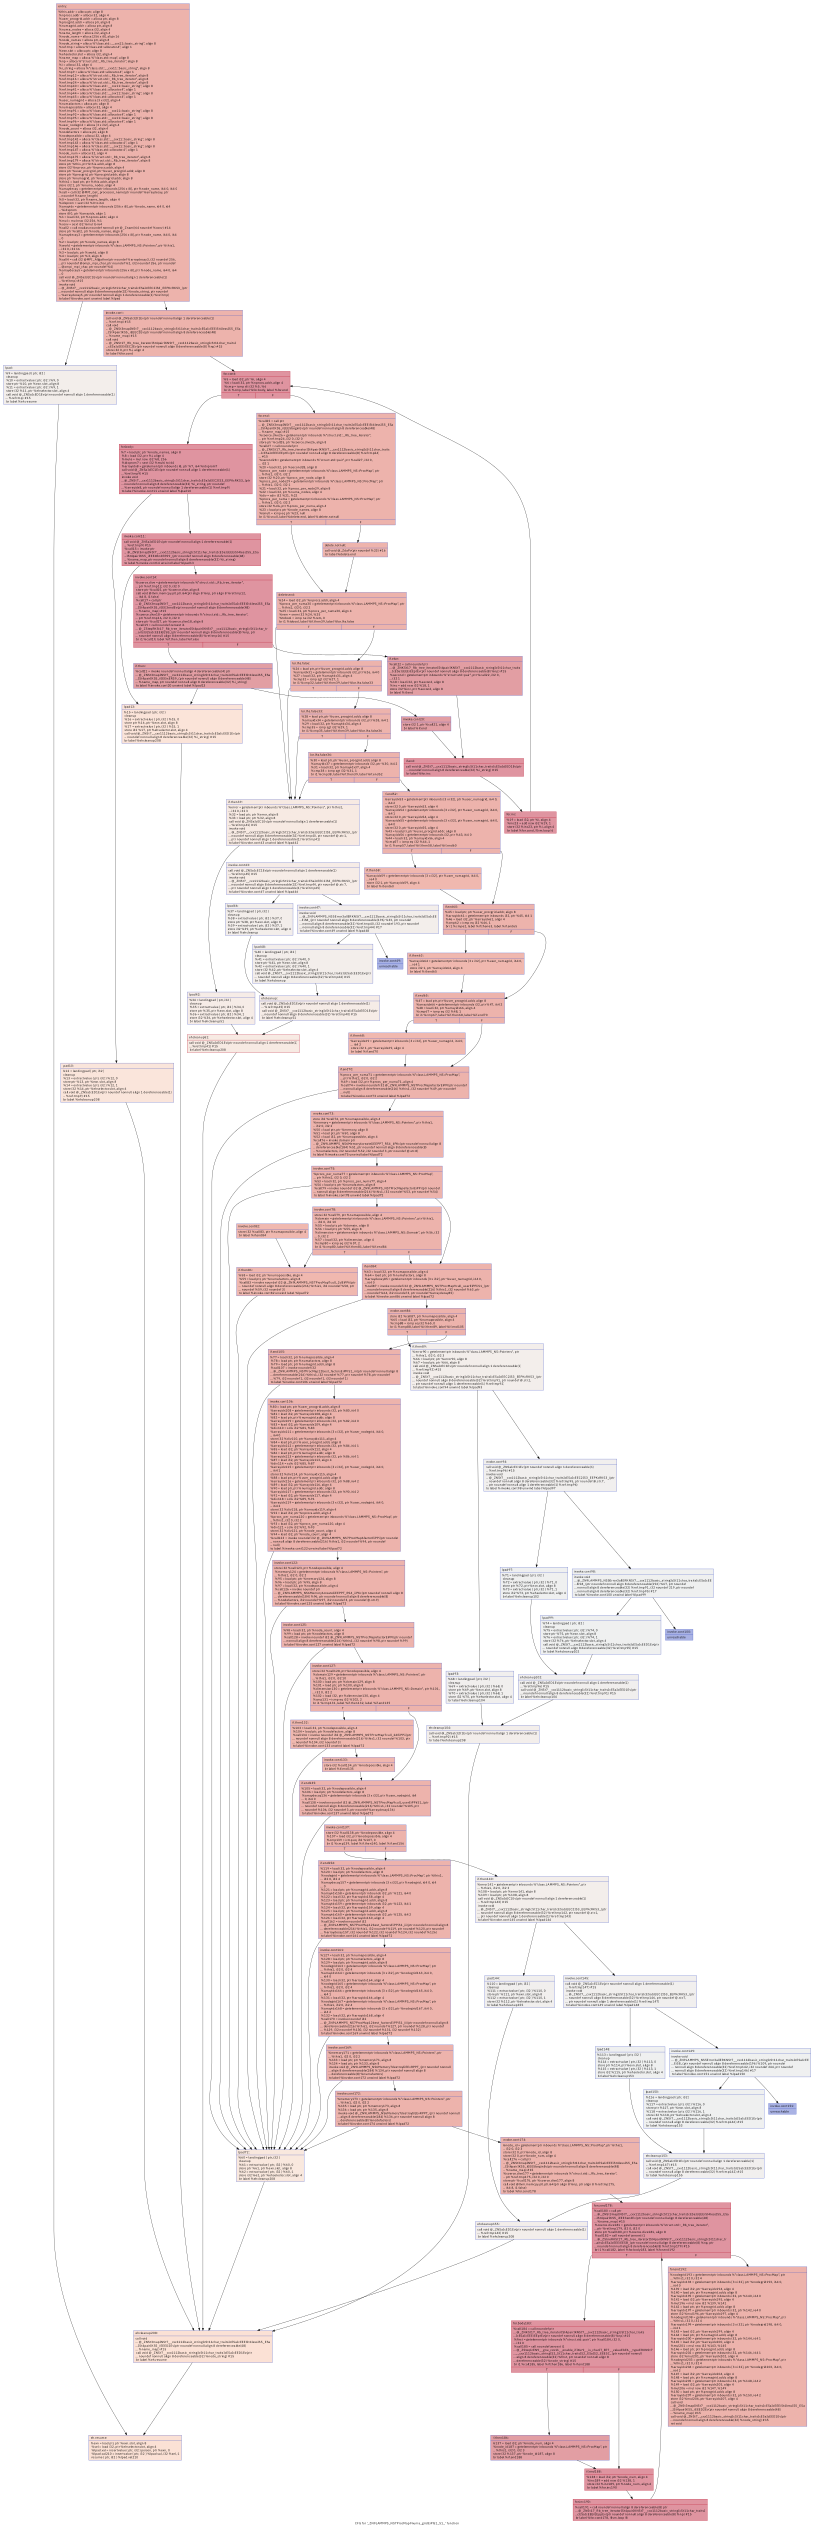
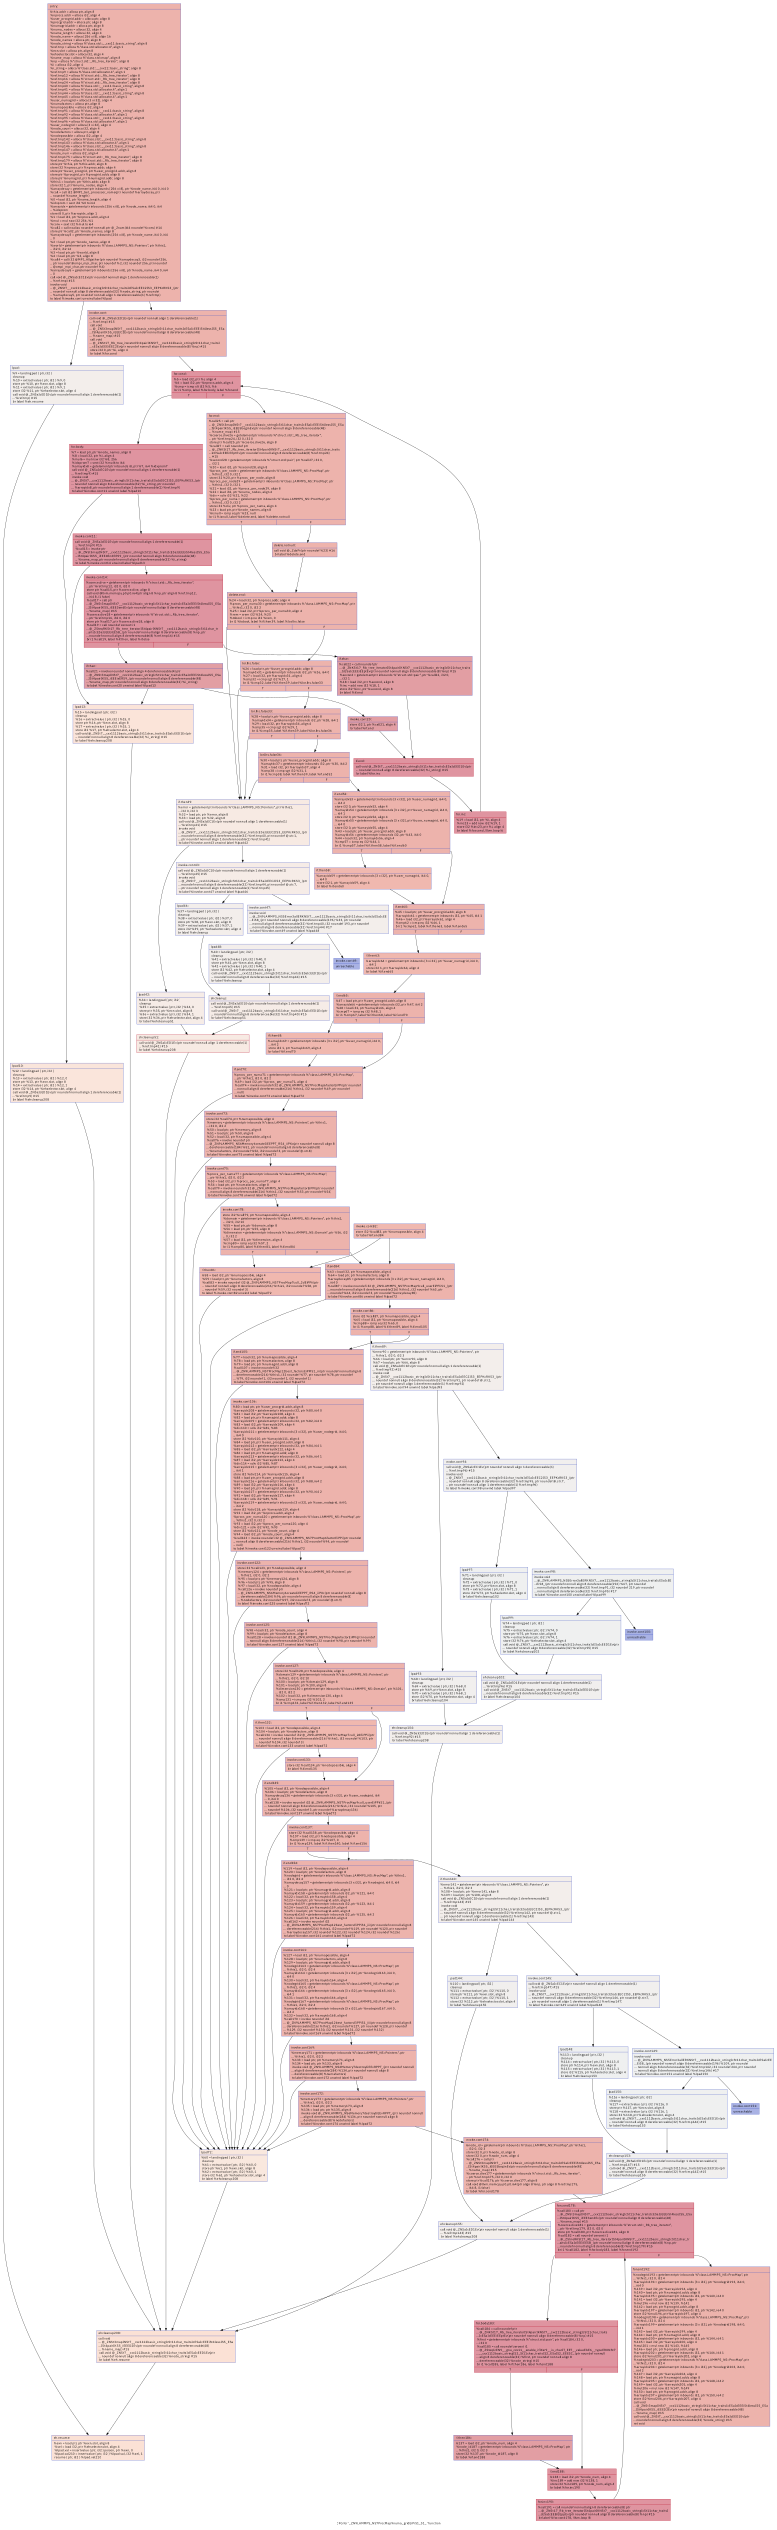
(537, 967) -> none
(334, 1140) -> (228, 1140)
(450, 1228) -> (390, 1250)
